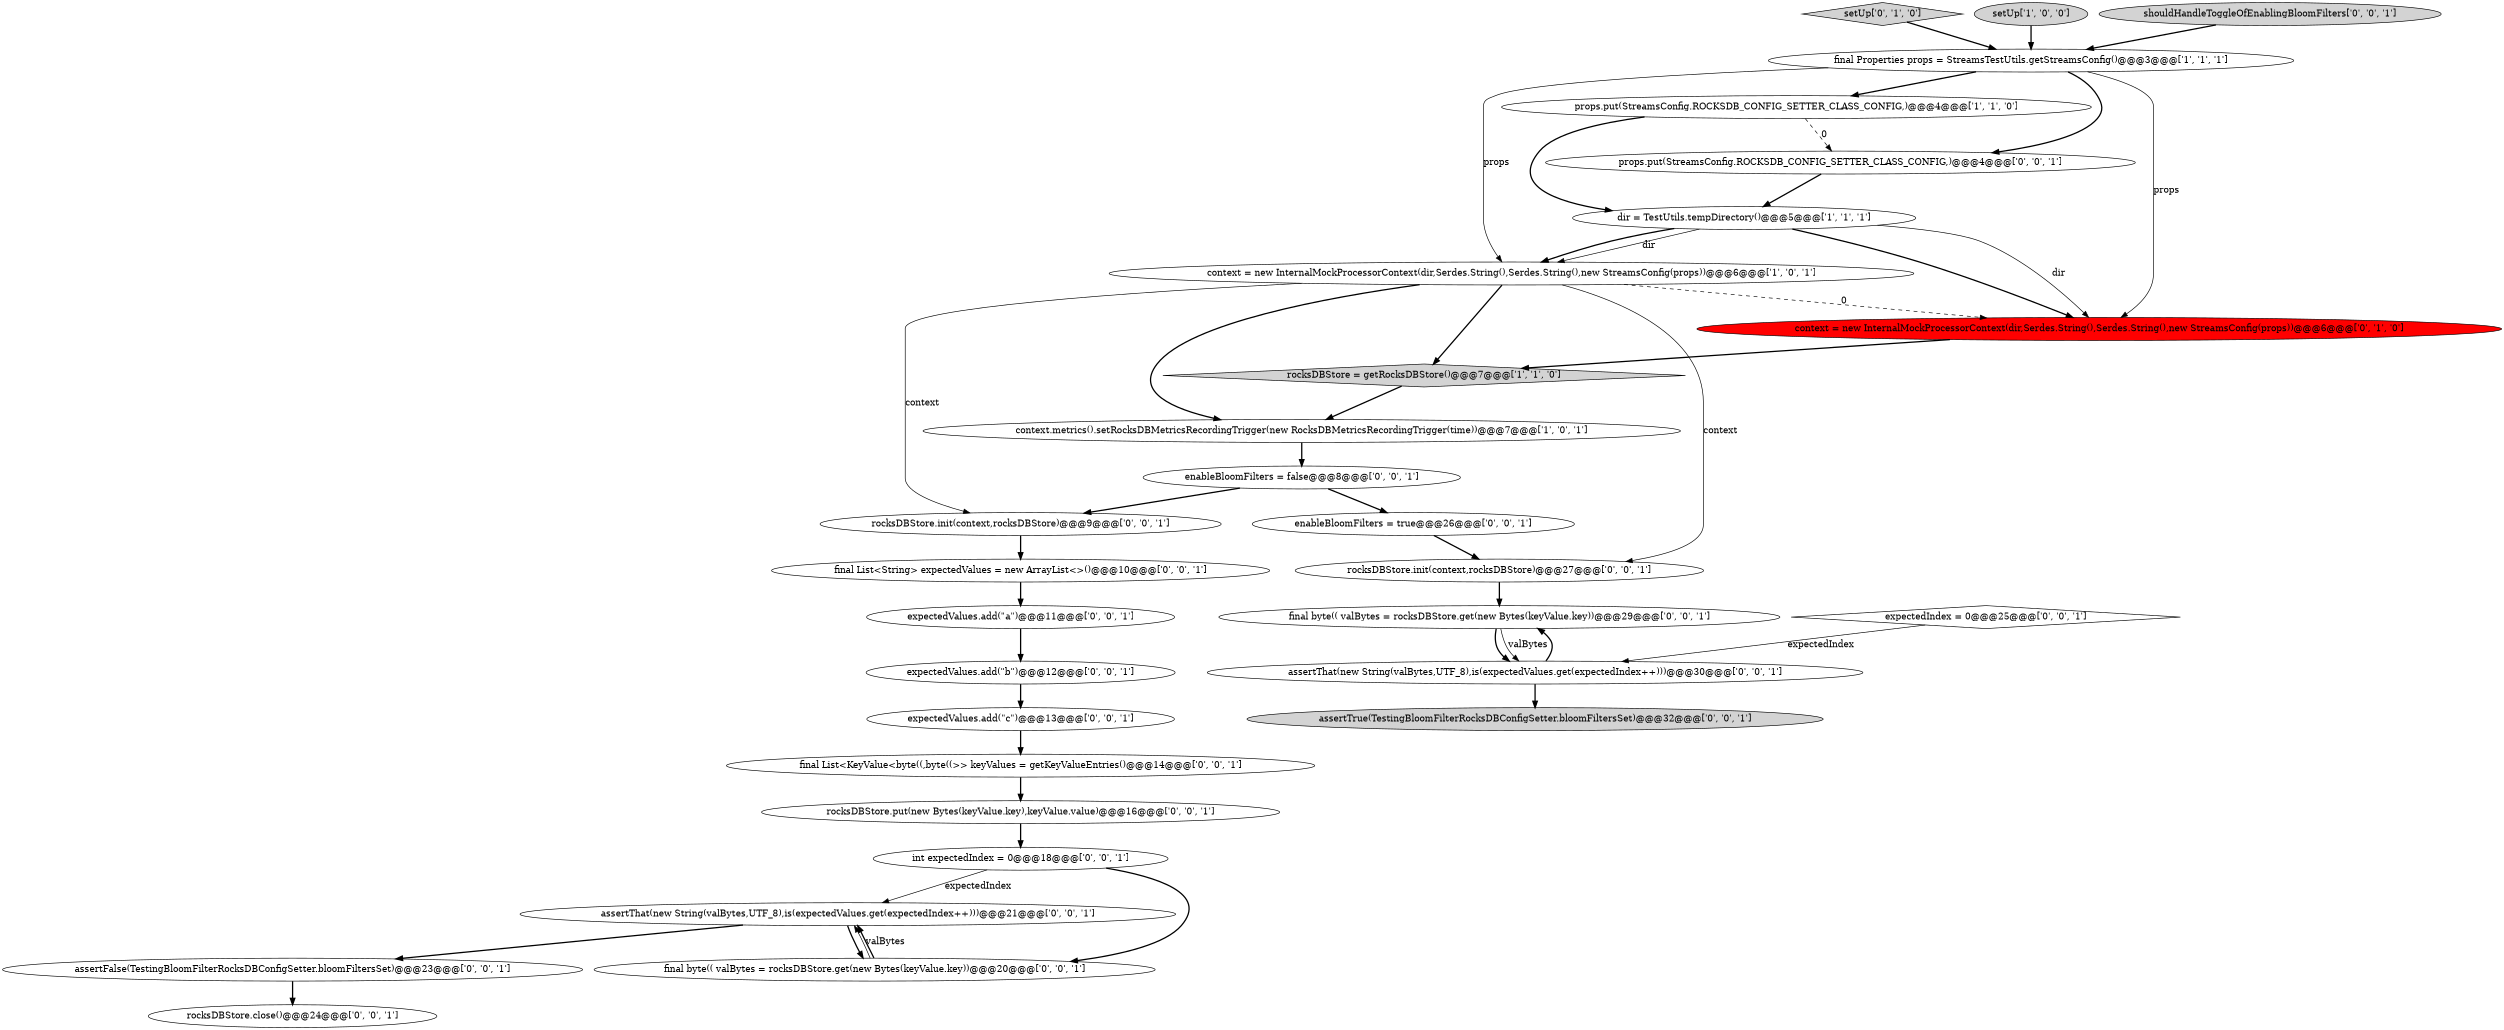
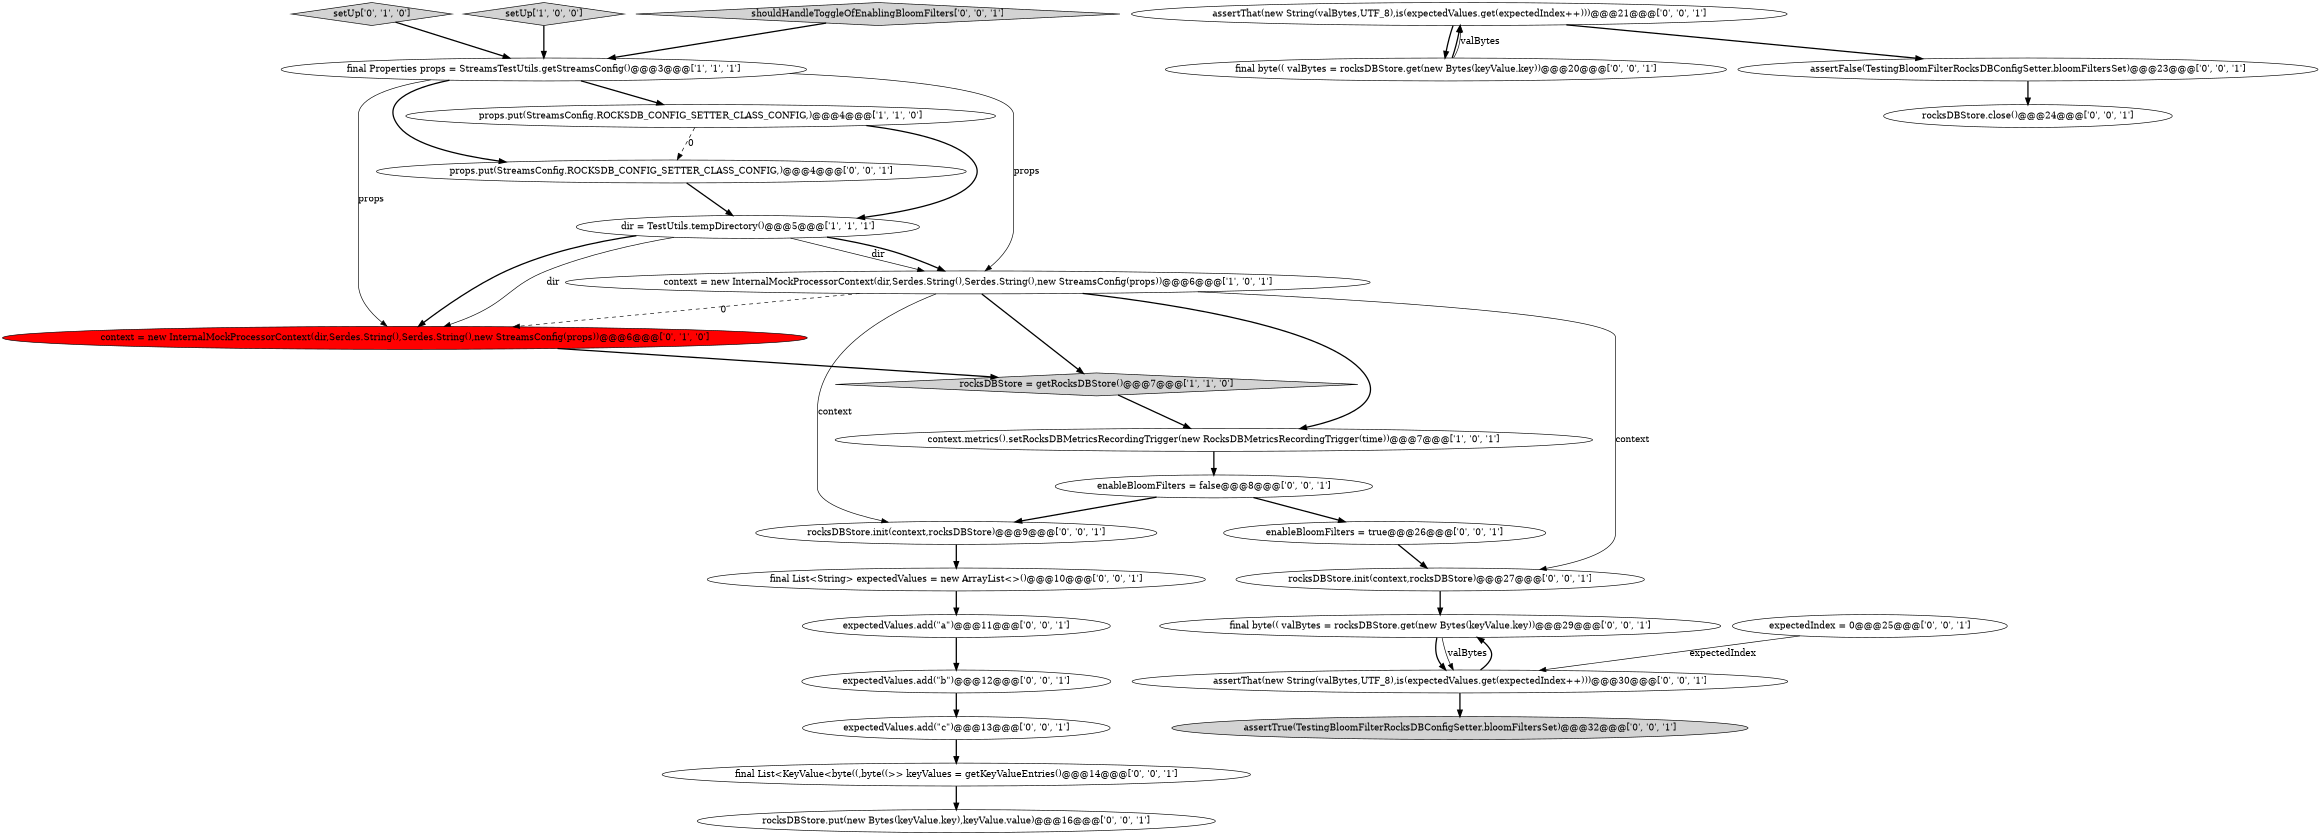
(2031, 14) -> (544, 14)
(2270, 14) -> (878, 14)
(1986, 617) -> (1870, 626)
(1021, 859) -> none
